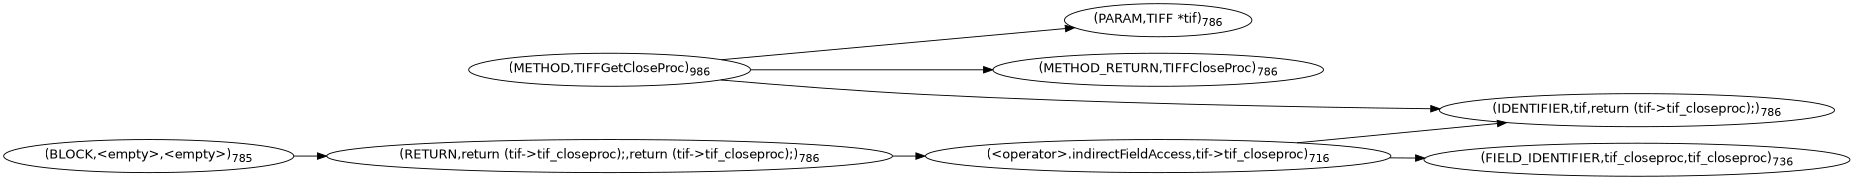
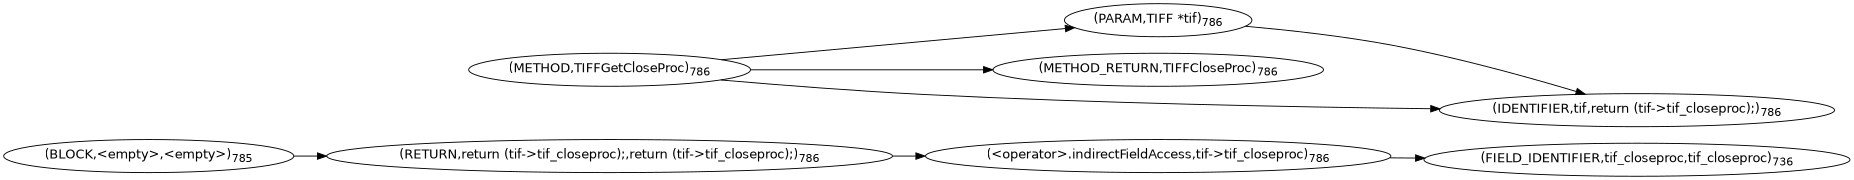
(700, 68) -> (700, 68)
(1397, 133) -> (1413, 49)
(1319, 155) -> (1319, 155)
